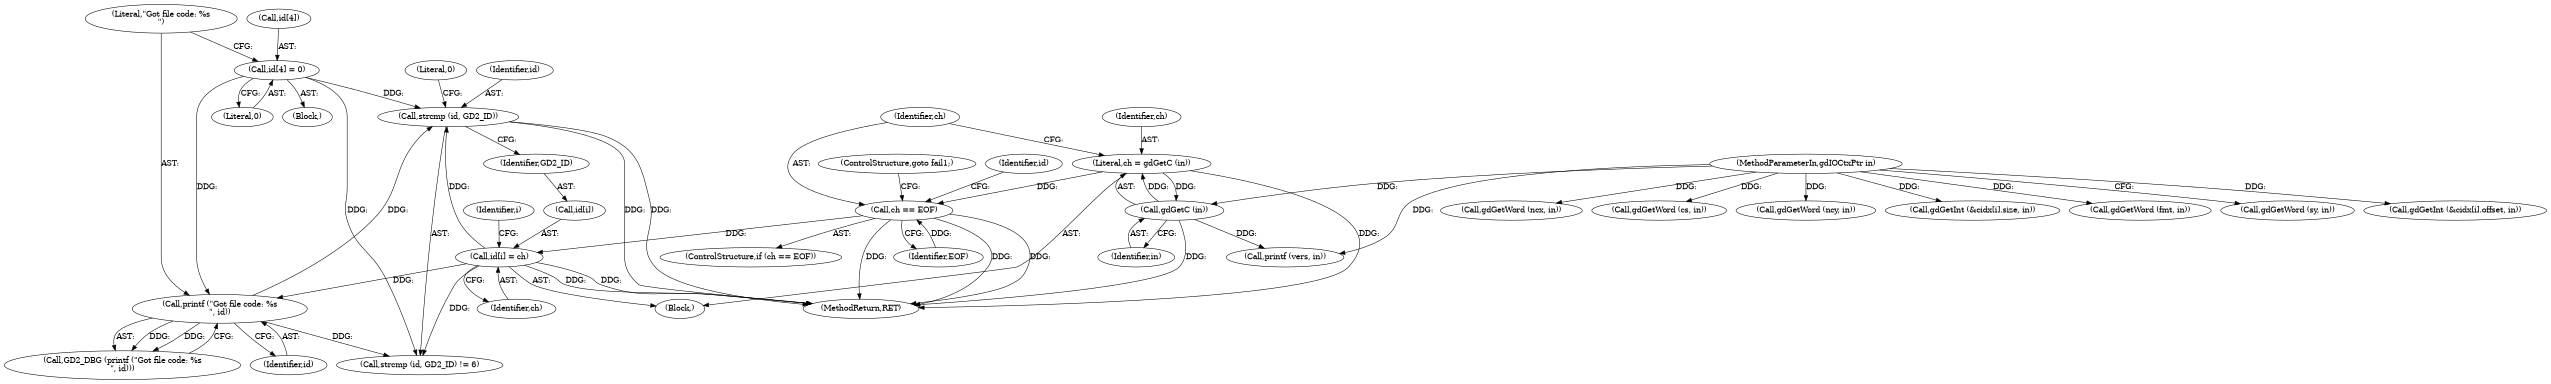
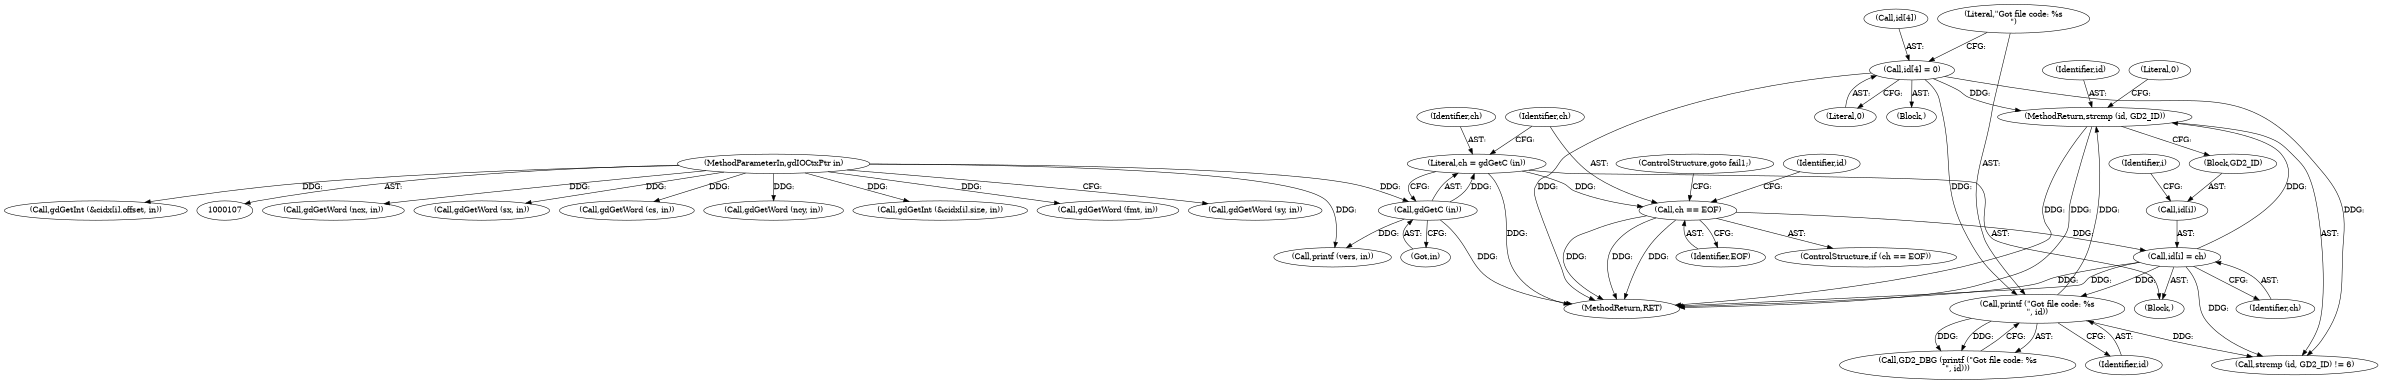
(448, 117) -> (2095, 117)
none -> (1631, 124)
(536, 164) -> (2233, 164)
(1187, 187) -> (1421, 187)
none -> (225, 211)
none -> (482, 211)
(499, 231) -> (2159, 185)
(942, 234) -> (1697, 234)
(1136, 257) -> (1426, 257)
